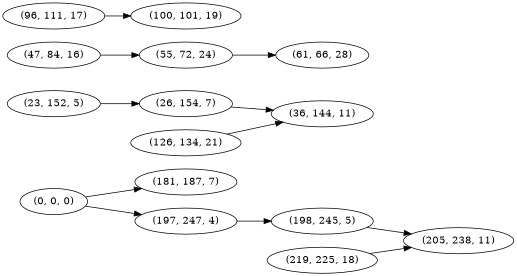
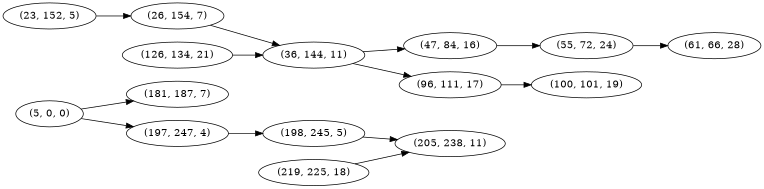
none -> (380, 51)
none -> (378, 69)
(54, 202) -> (50, 114)
